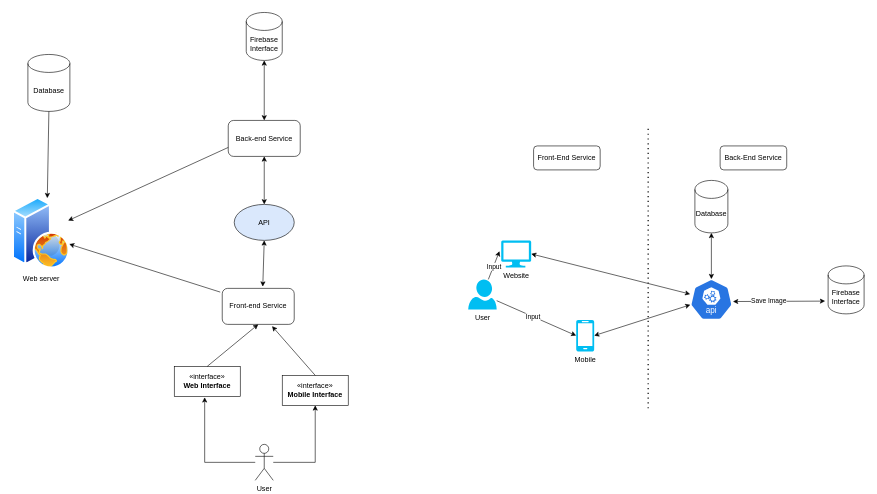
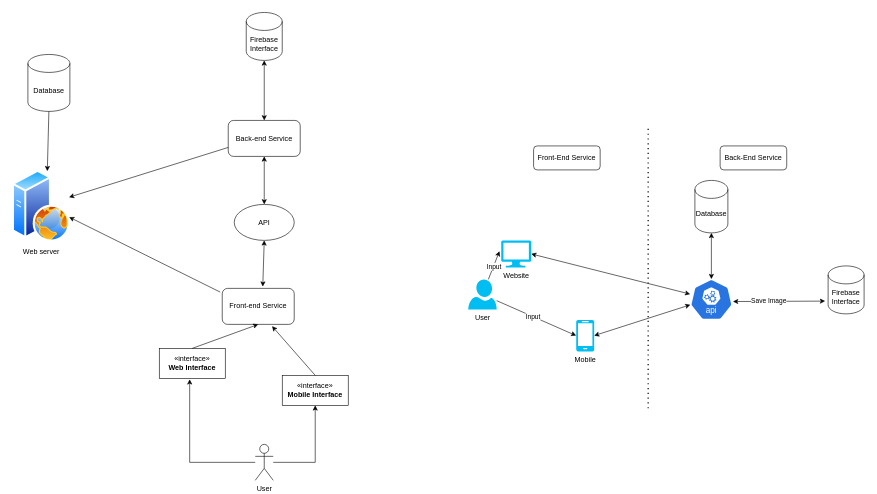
(264, 222) -> (264, 222)
(41, 233) -> (41, 206)
(207, 381) -> (192, 363)
